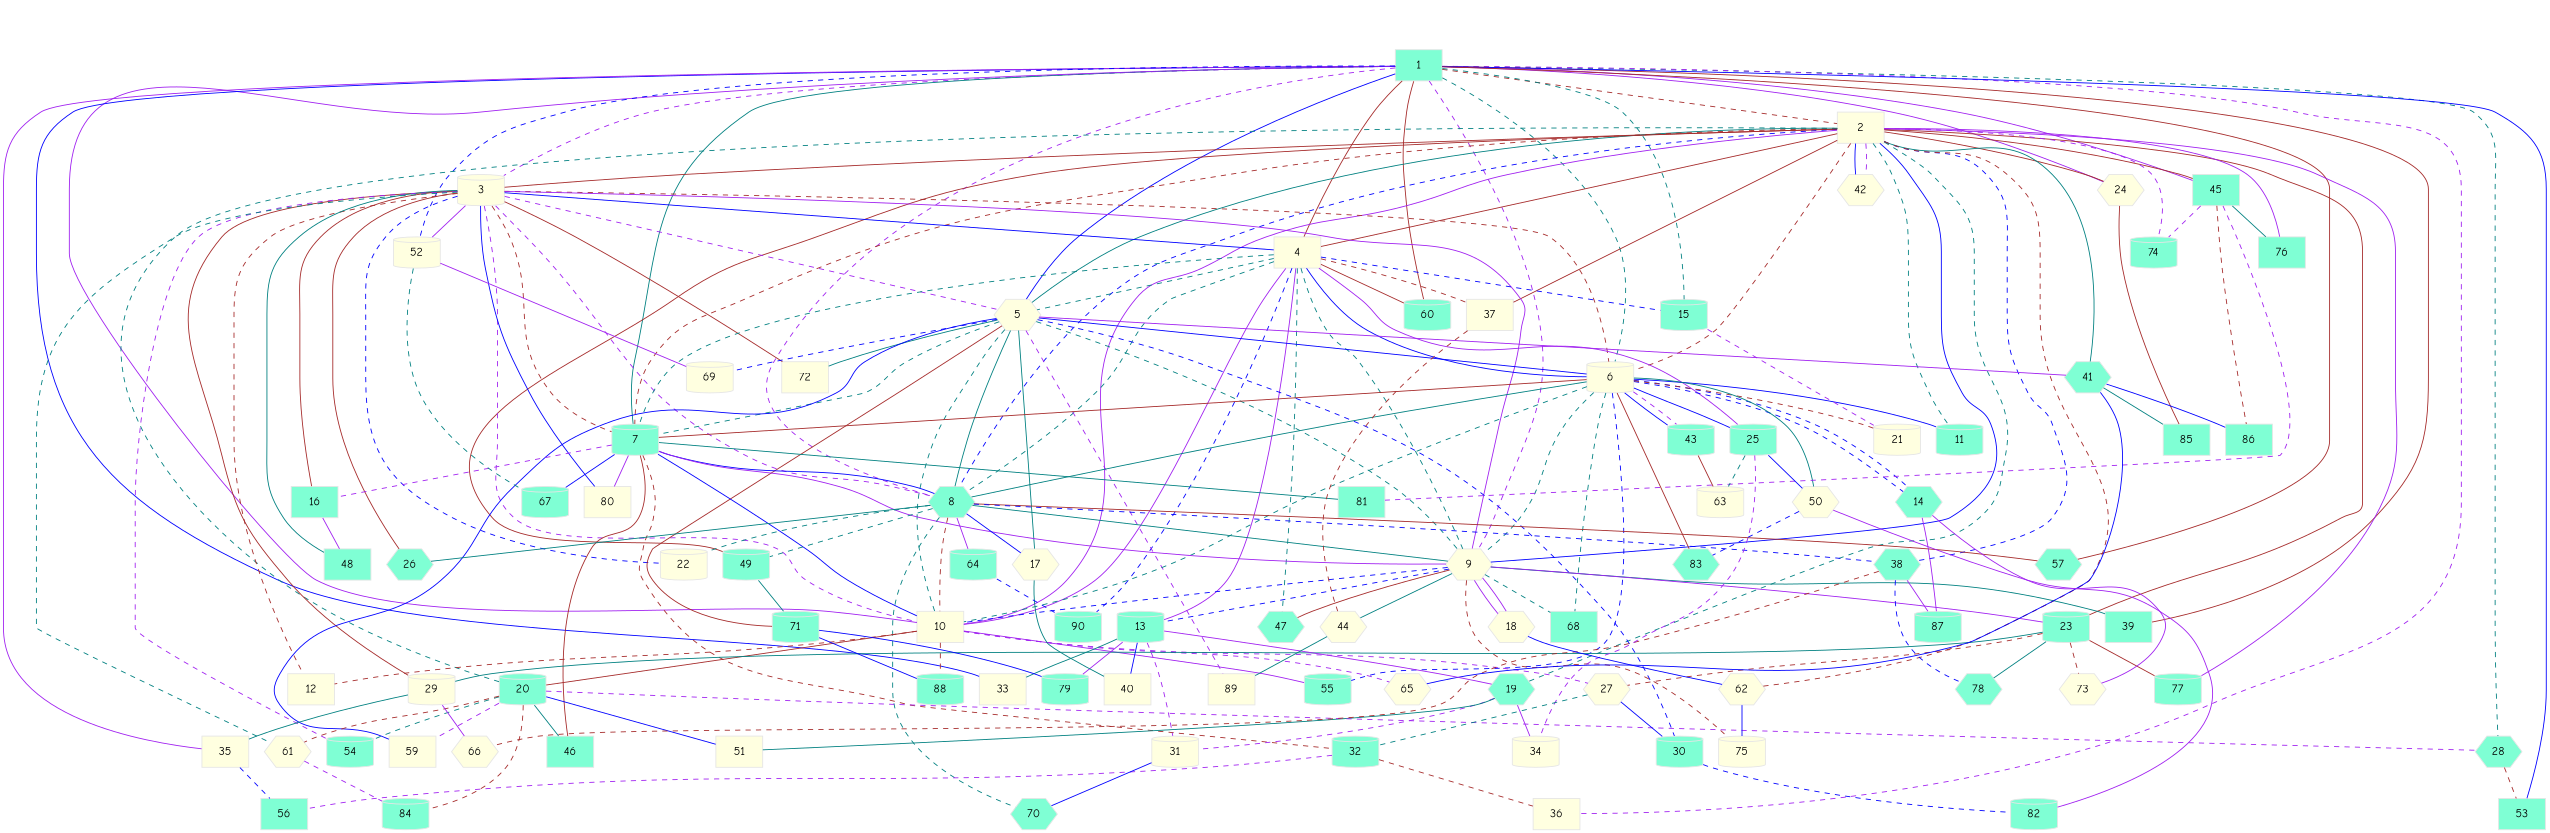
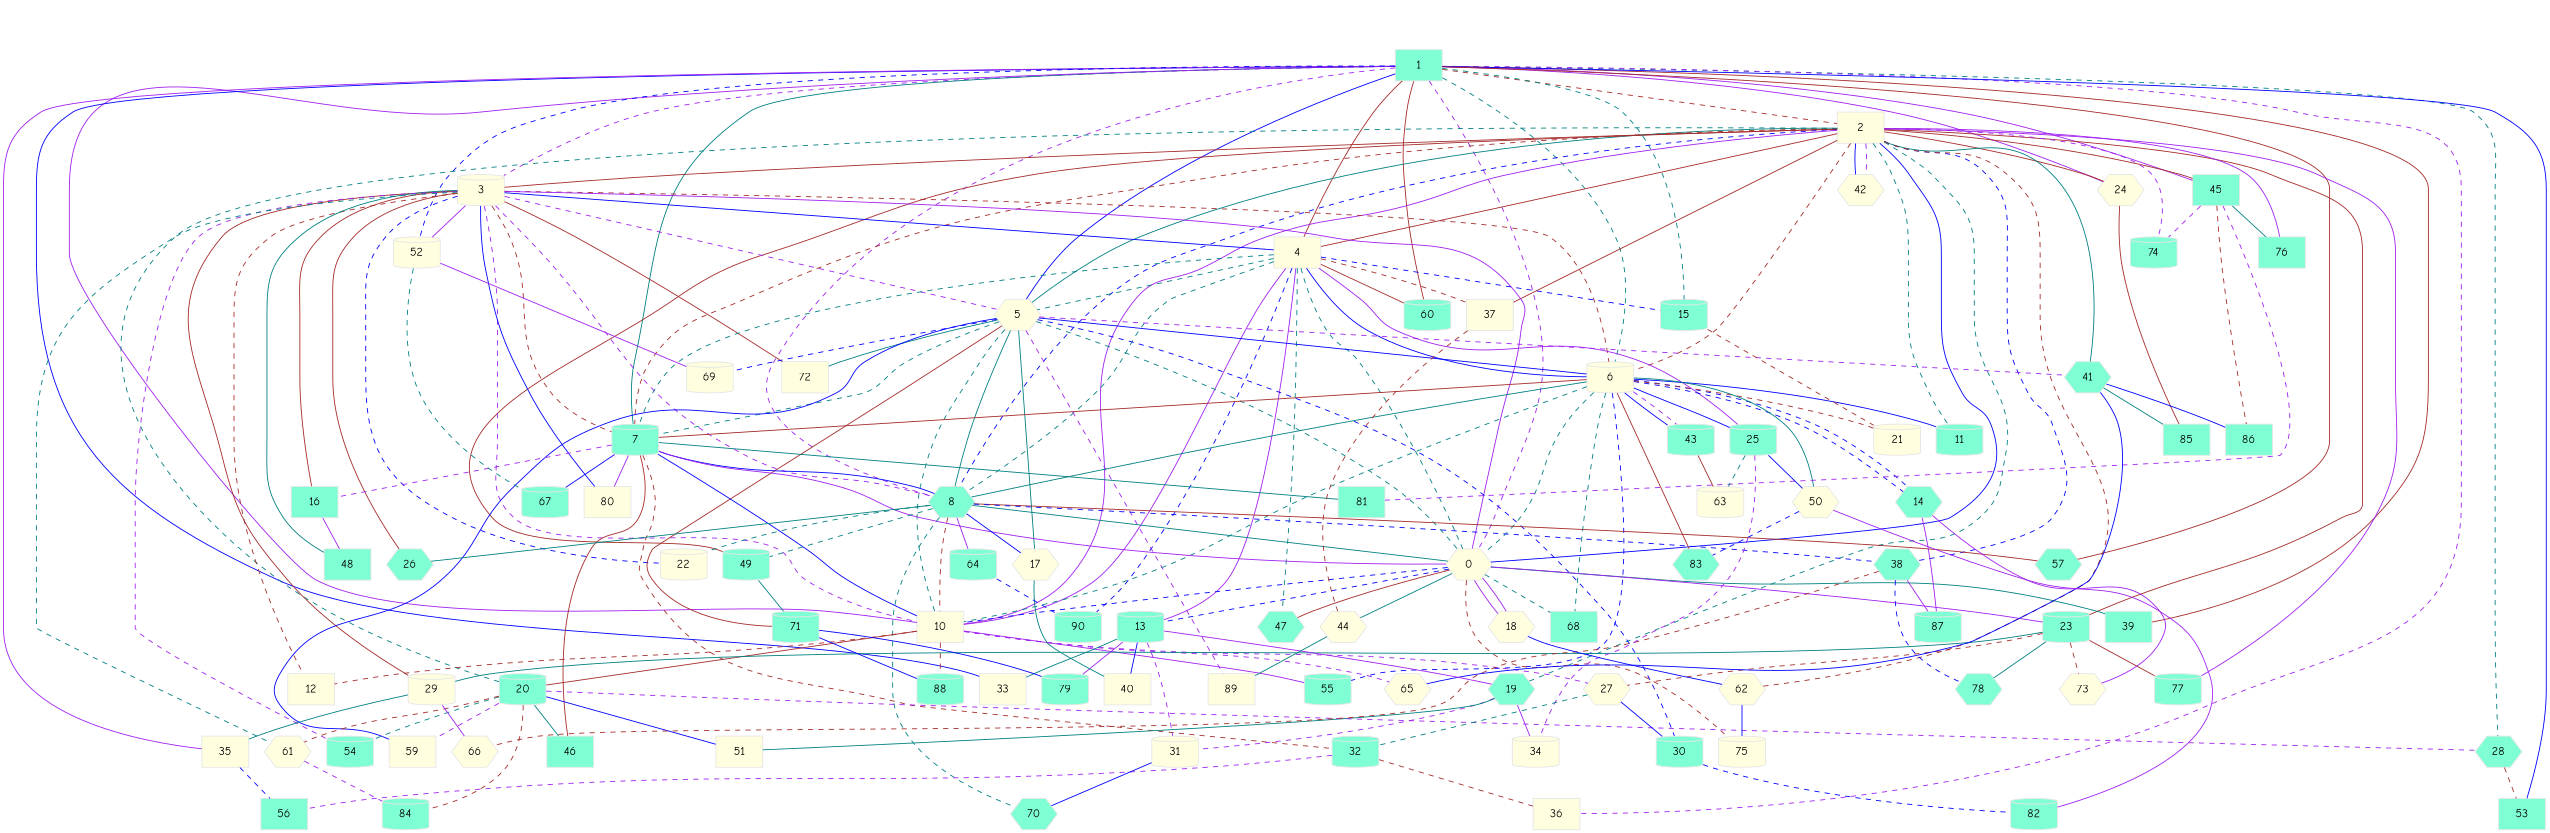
(1501, 343) -> (1501, 343)
(1791, 377) -> (1791, 377)
(1469, 565) -> (1469, 565)
